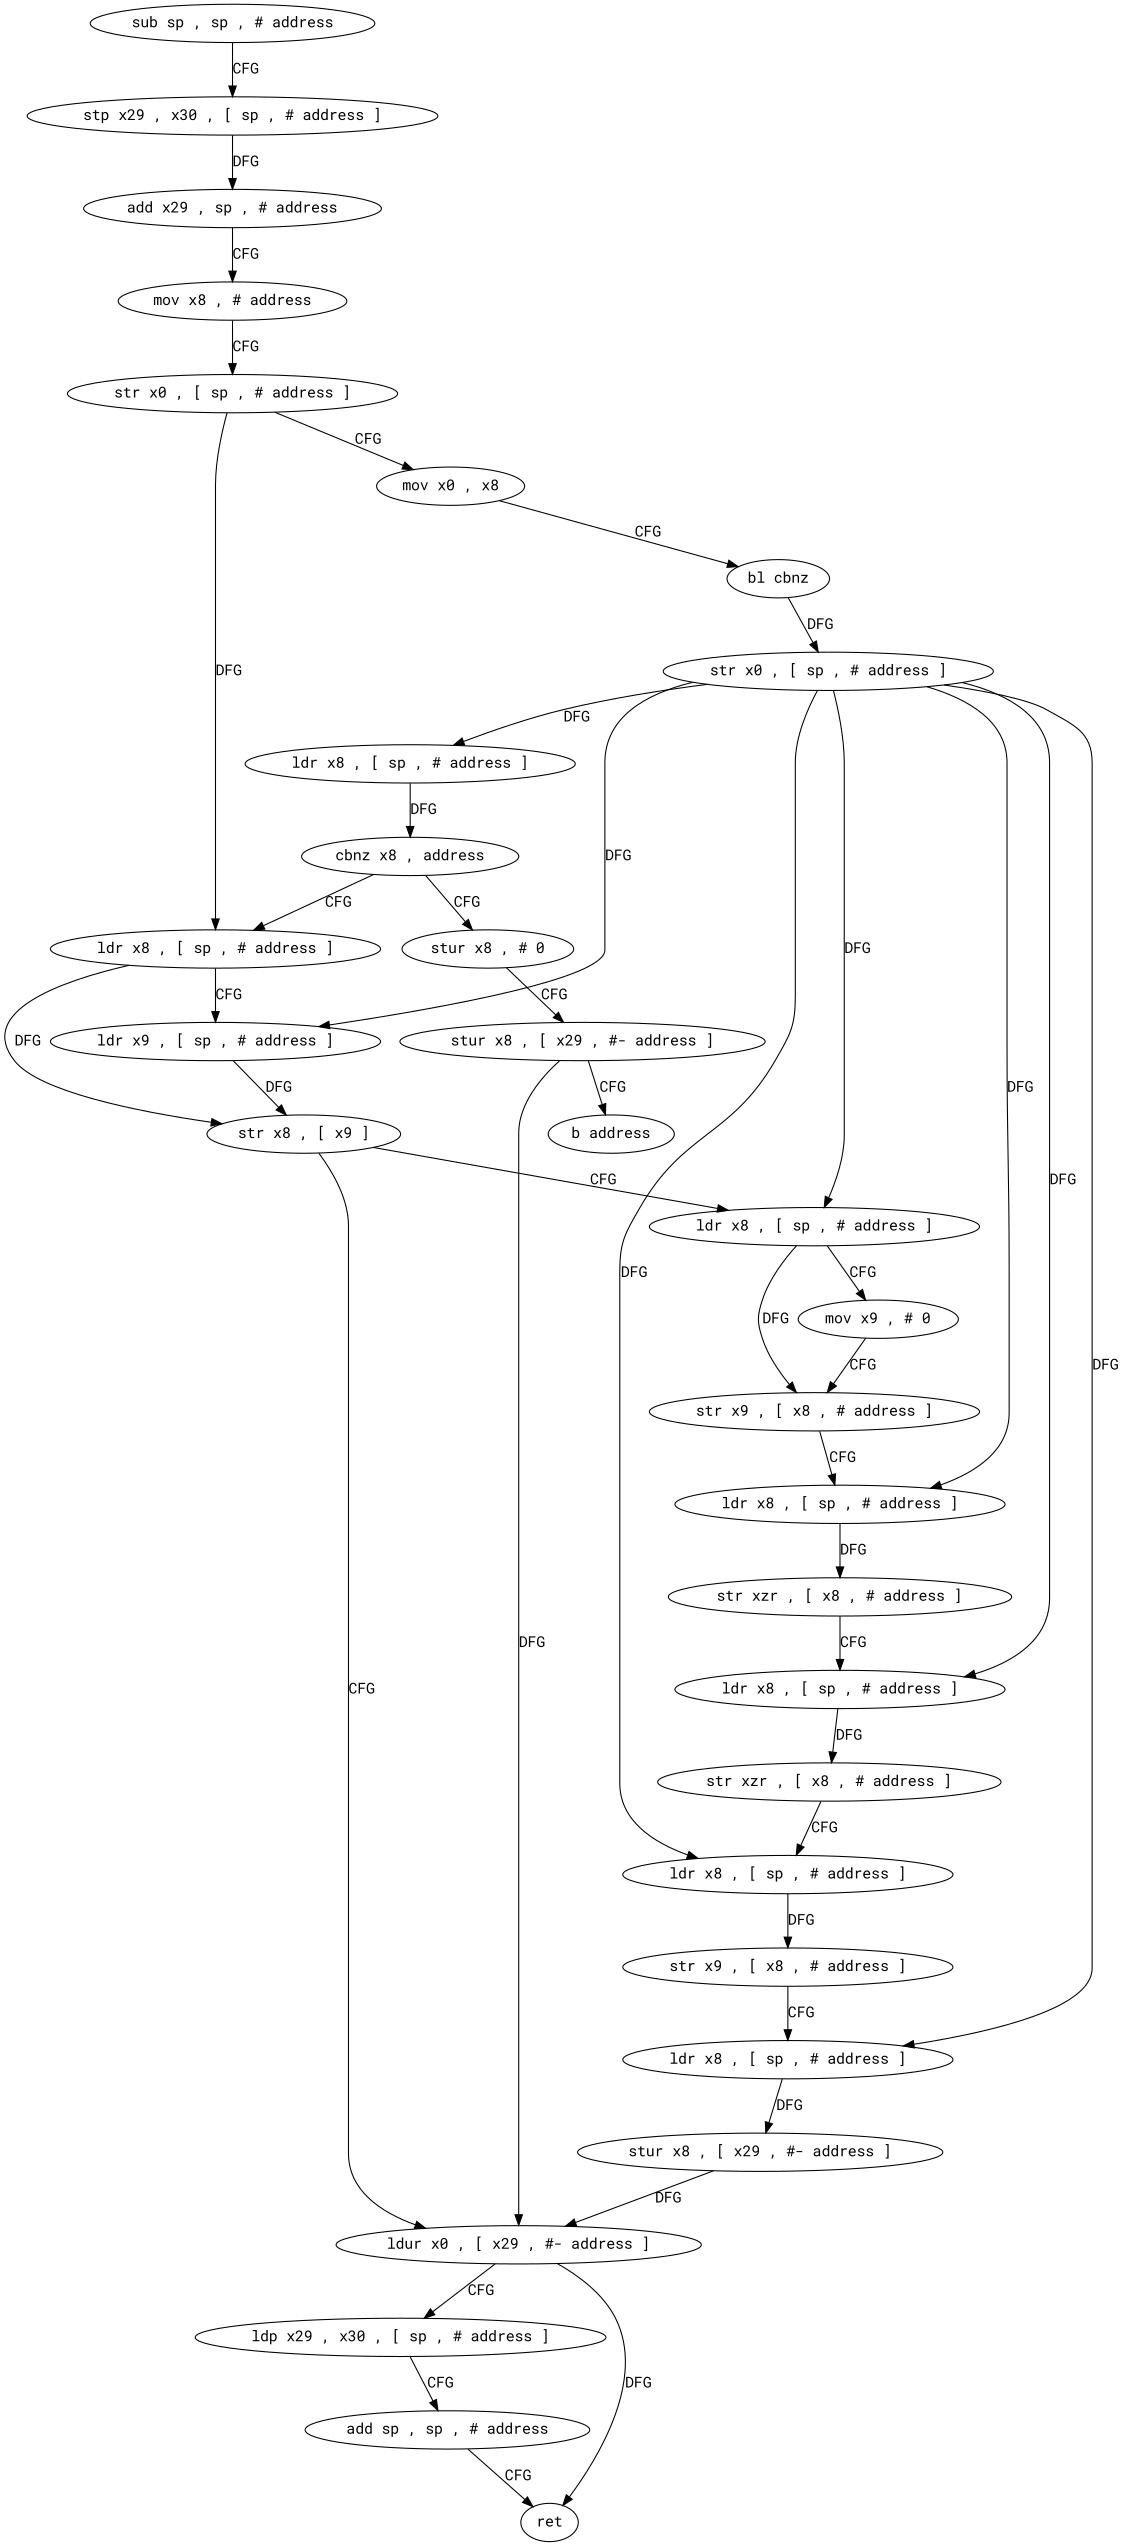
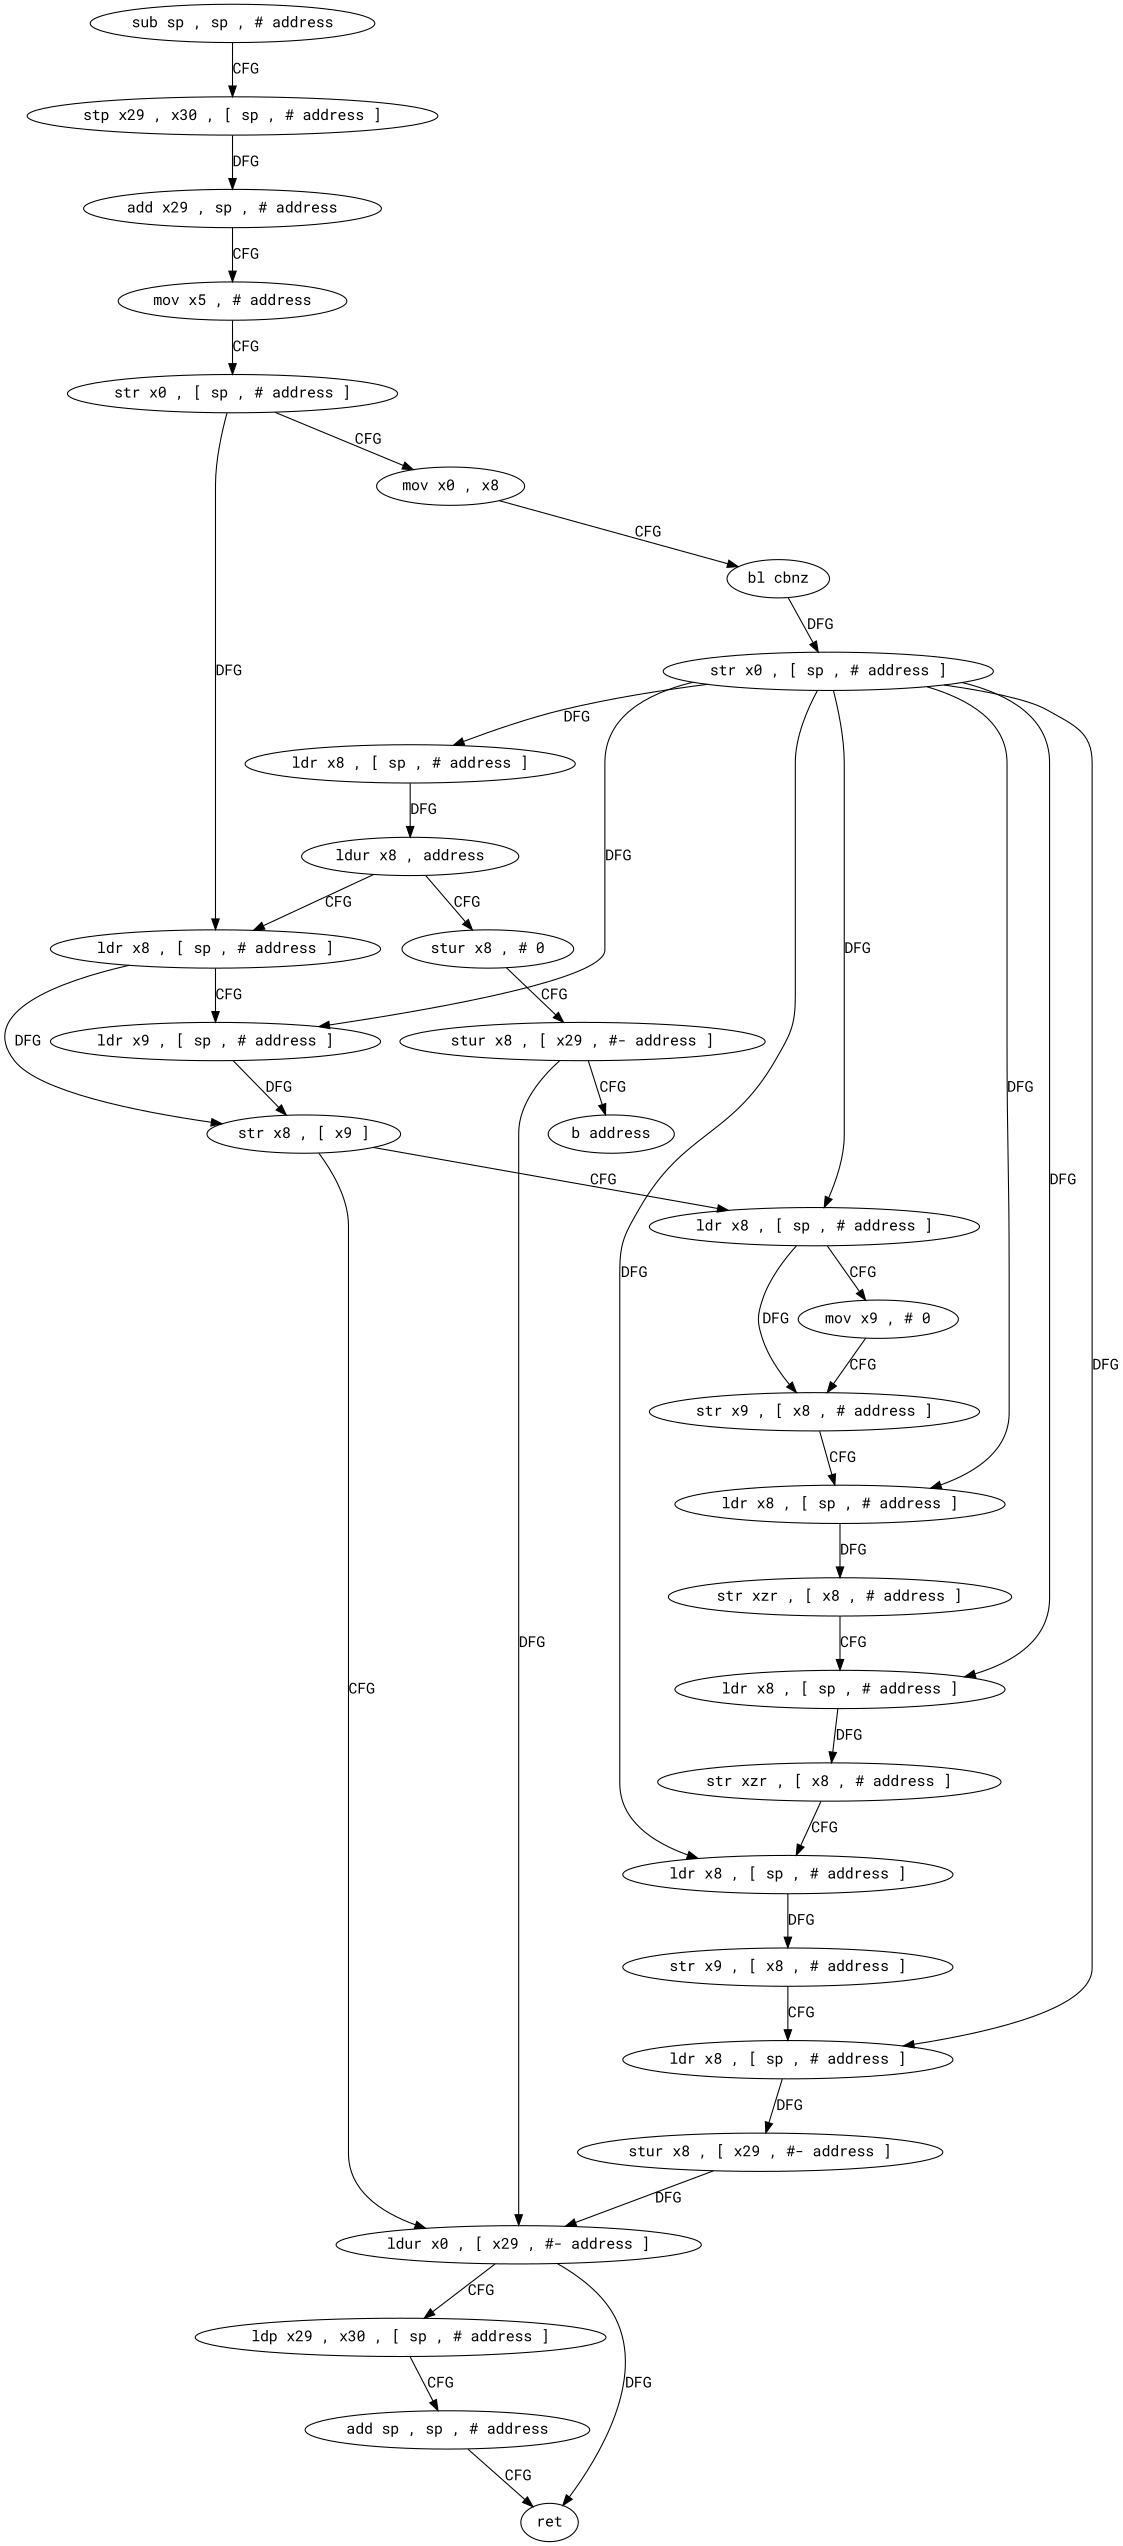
(233, 301) -> (233, 301)
(410, 856) -> (410, 856)
